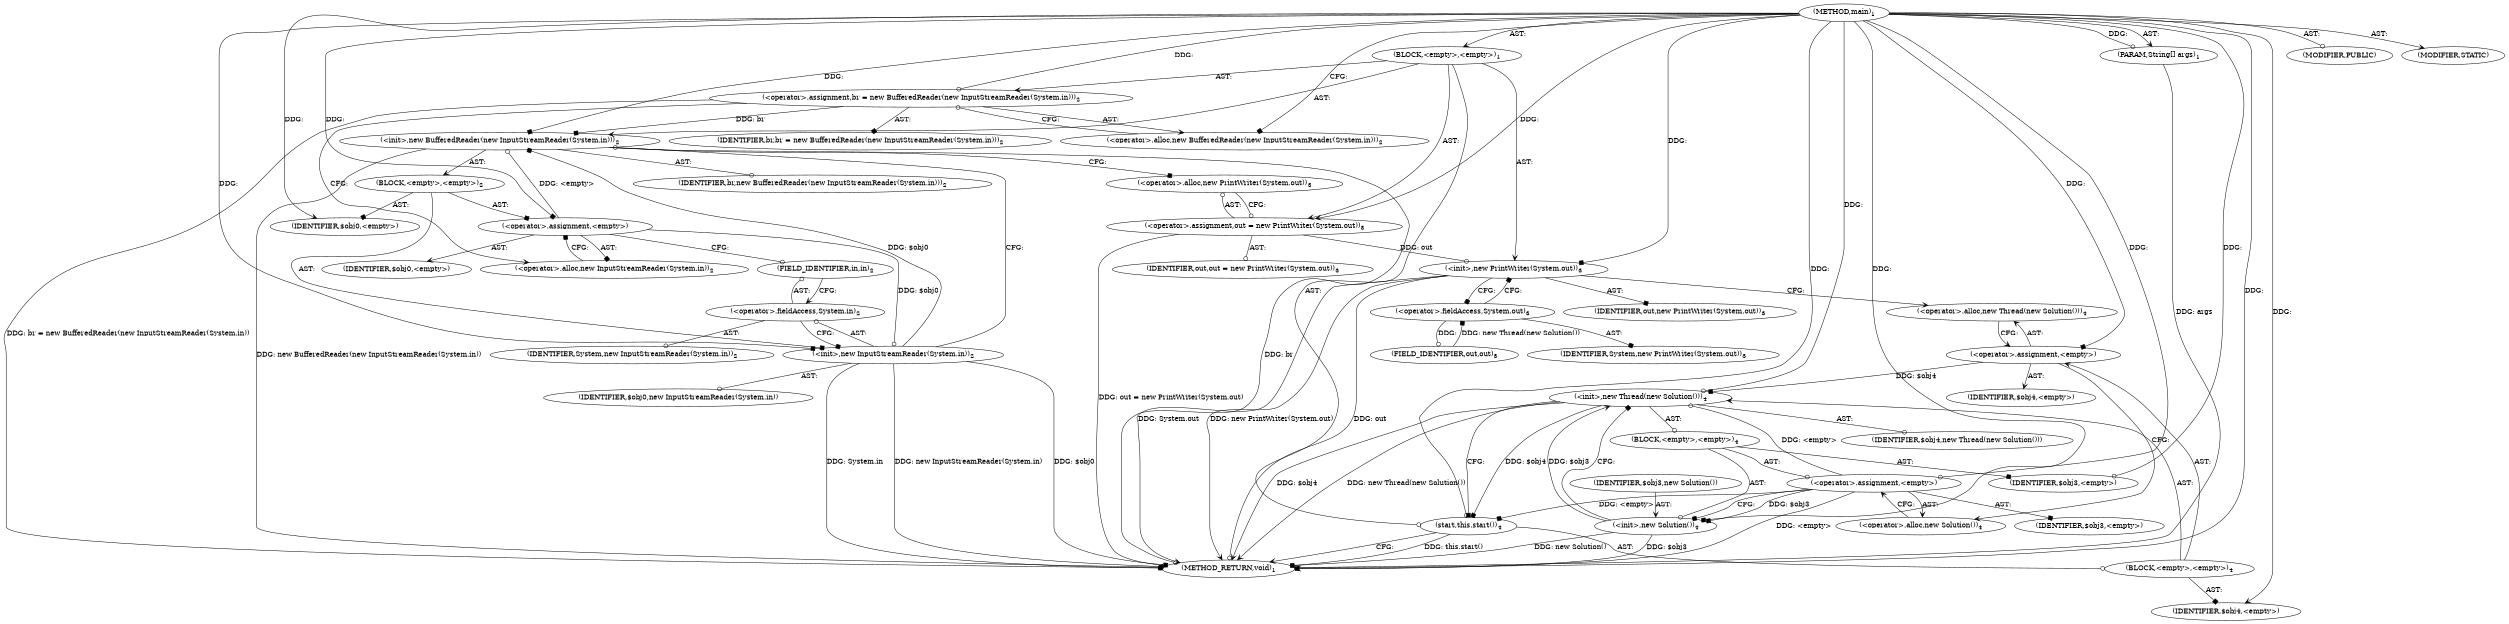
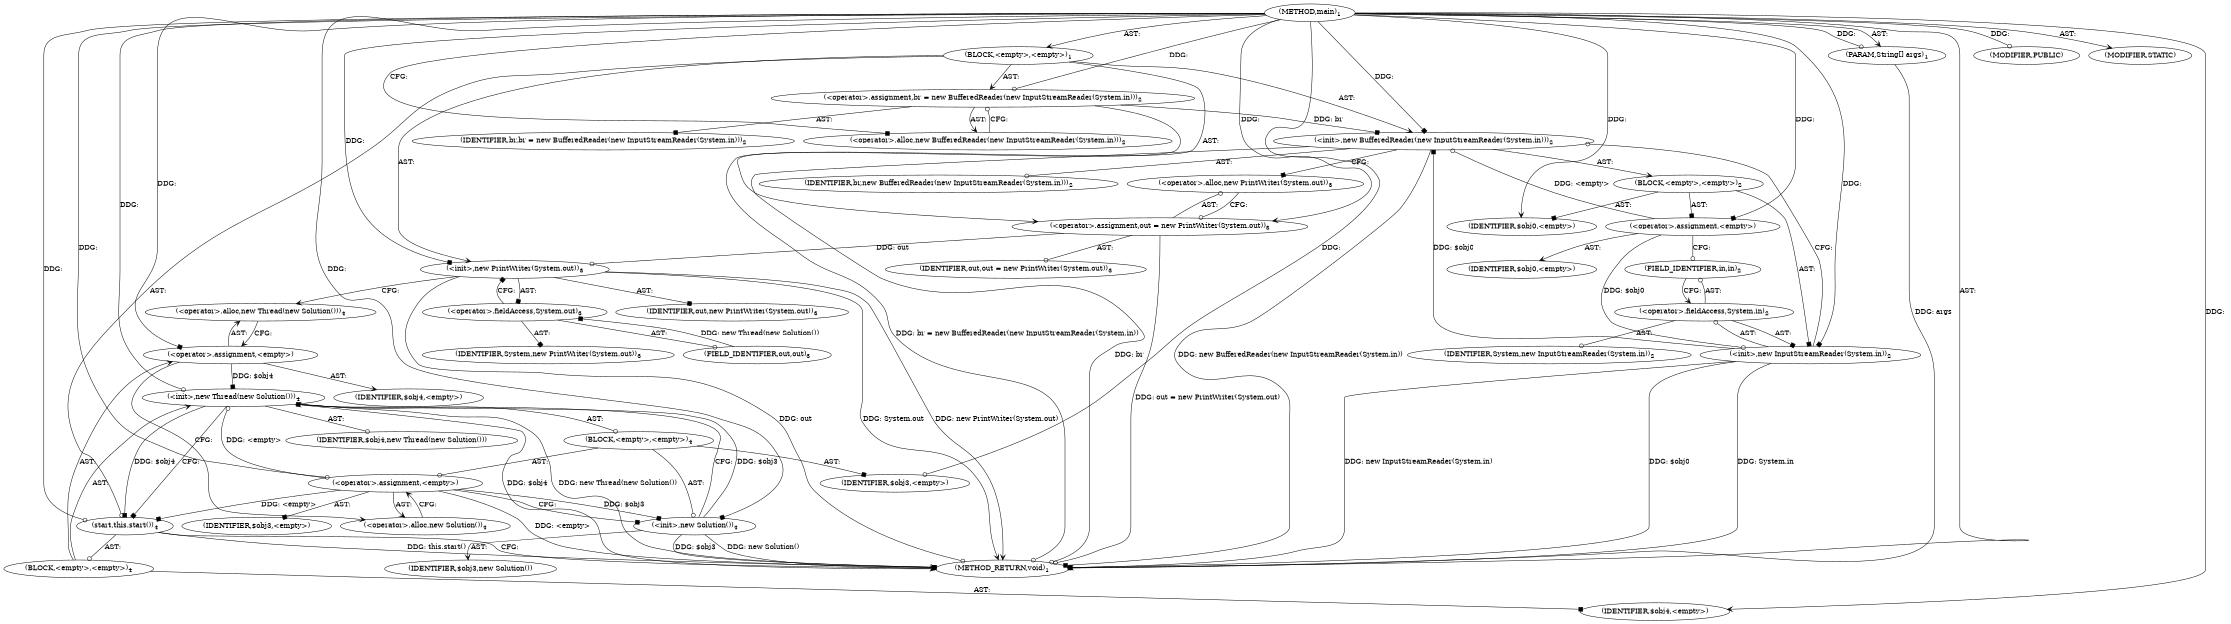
(2313, 34) -> (2001, 34)
(614, 269) -> none
(1488, 291) -> (530, 291)
(2255, 291) -> (1969, 291)
(827, 334) -> (1784, 334)
(1448, 334) -> (660, 334)
(678, 398) -> none
(1656, 502) -> (551, 538)
